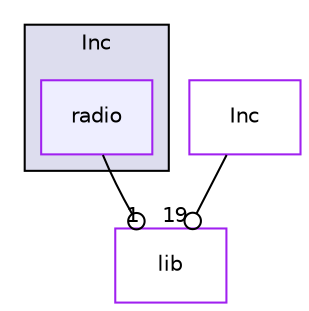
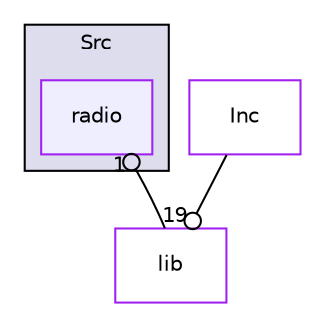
(97, 44) -> (97, 44)
(117, 185) -> (151, 198)
